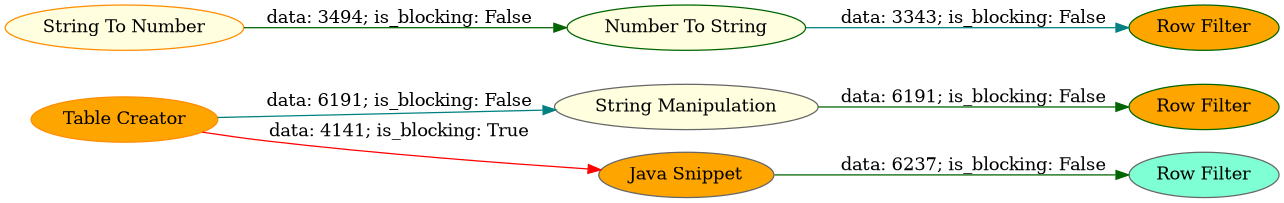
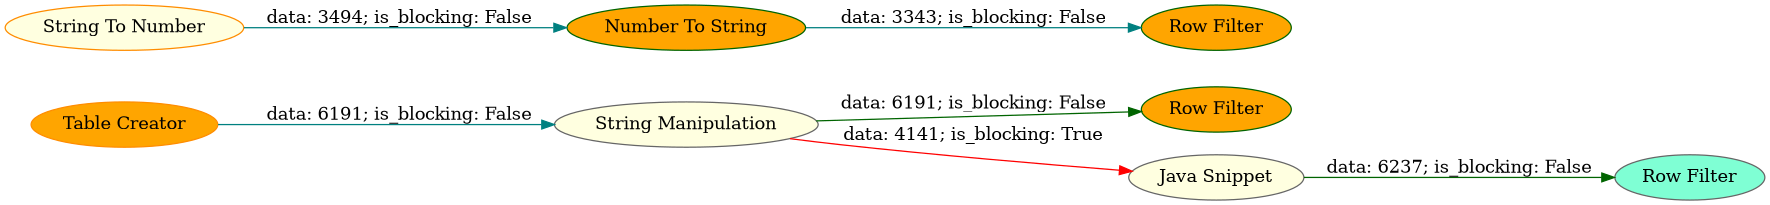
(399, 28) -> (399, 28)
(686, 28) -> (686, 28)
(395, 154) -> (954, 156)
(686, 175) -> (1216, 177)
